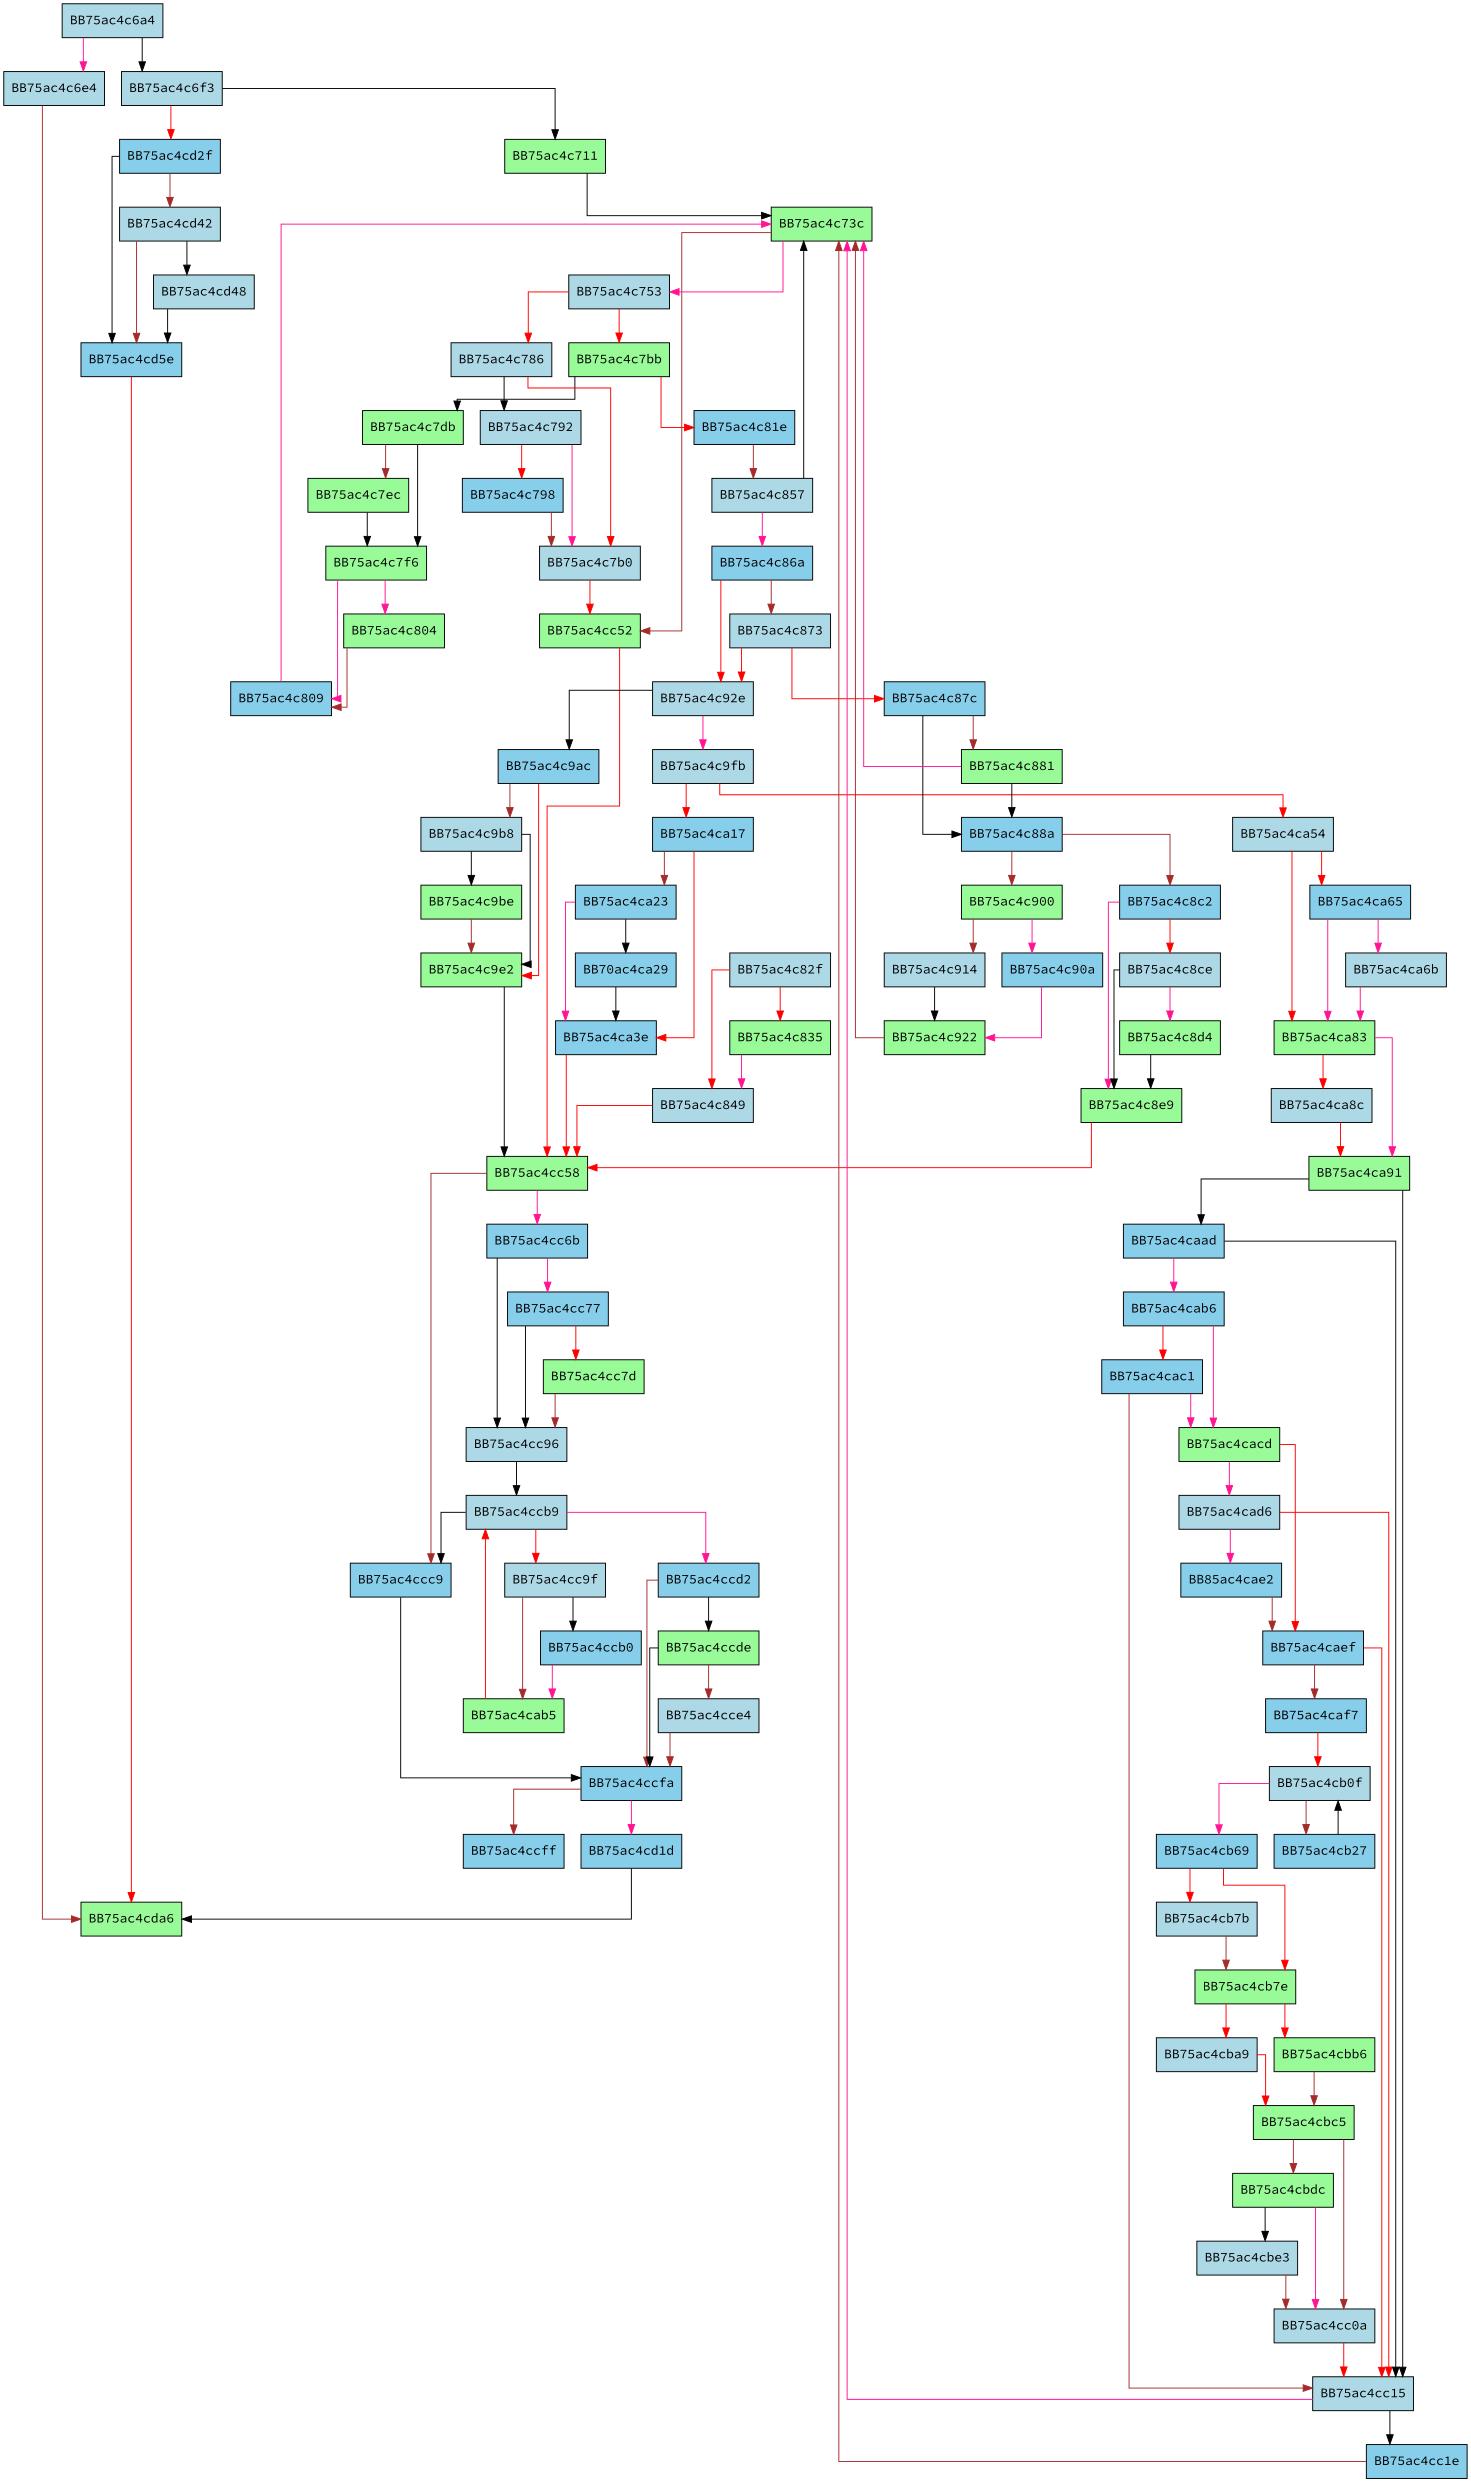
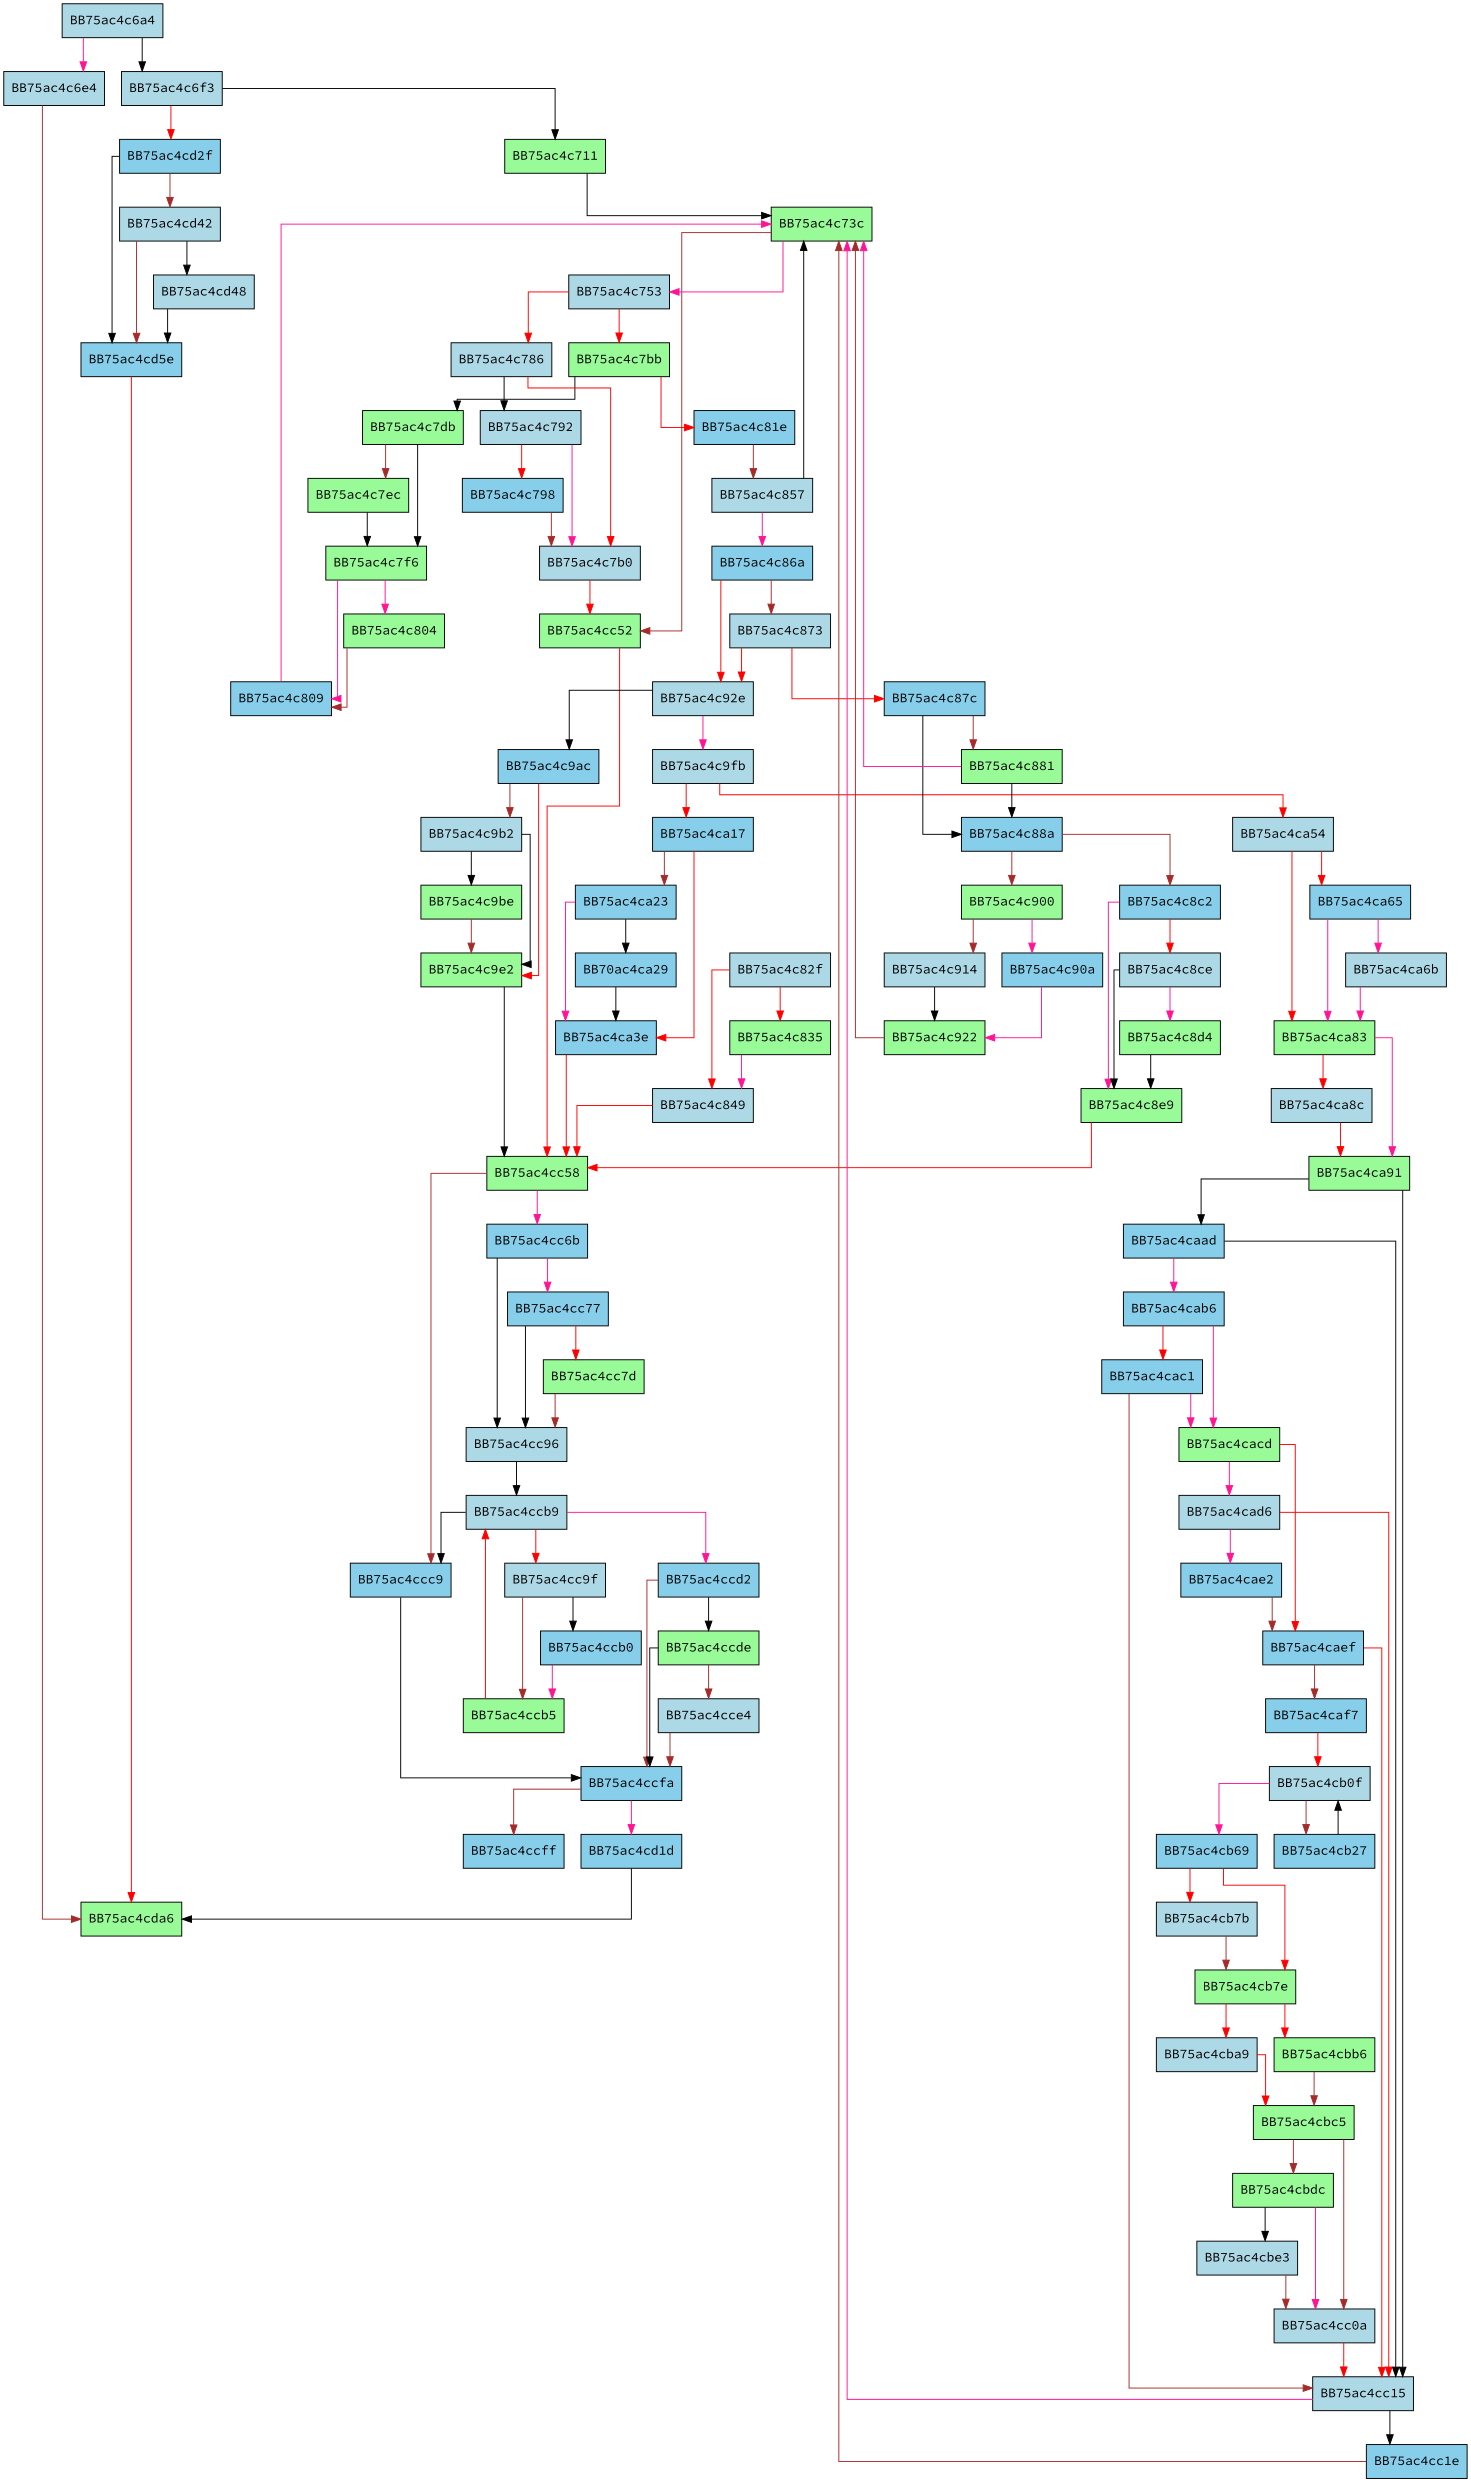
(471, 834) -> (471, 834)
(1231, 1580) -> (1231, 1580)
(514, 1716) -> (514, 1716)
